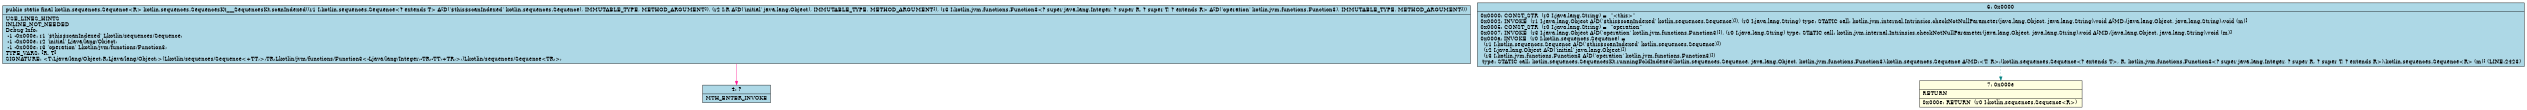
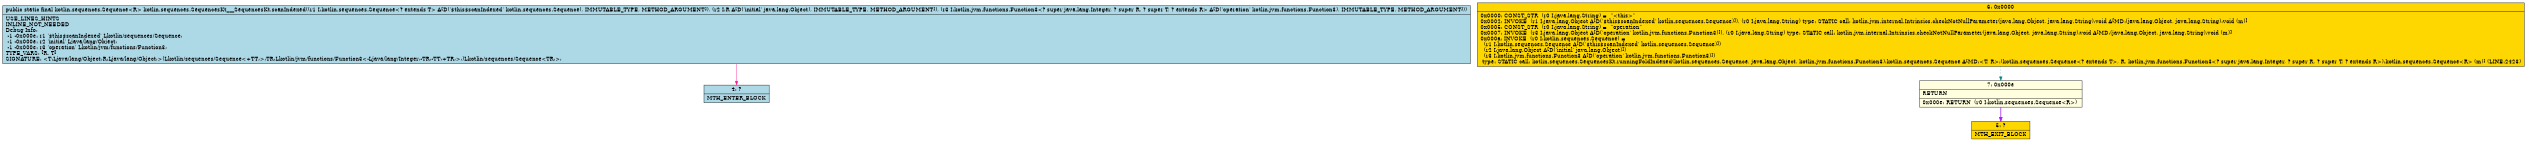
(2001, 35) -> (2001, 35)
(737, 98) -> (737, 98)
none -> (2001, 130)
